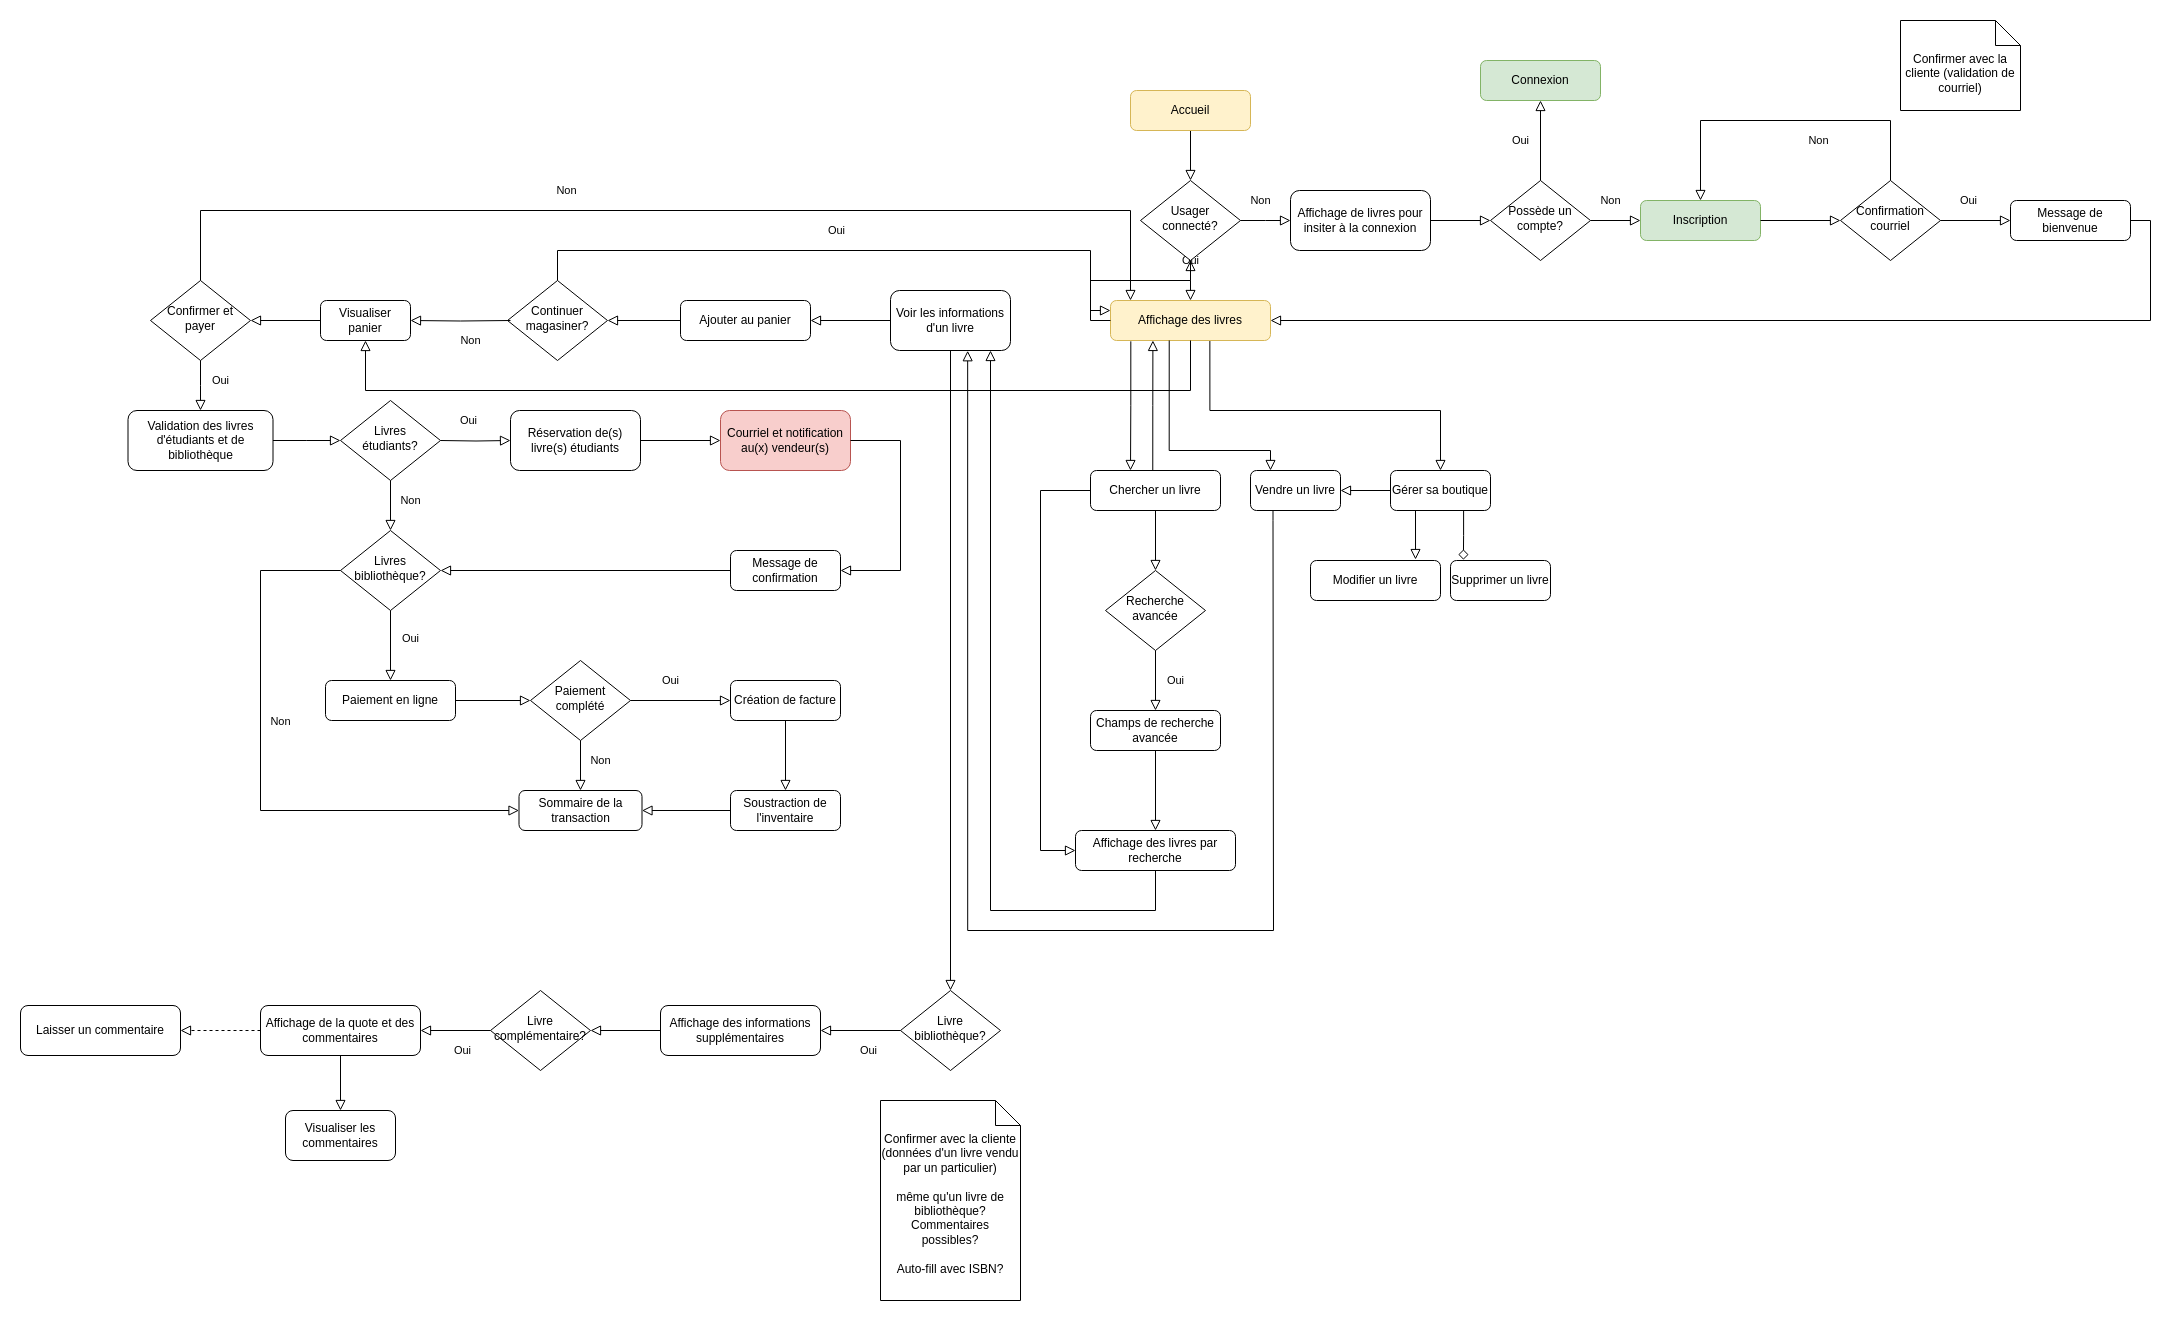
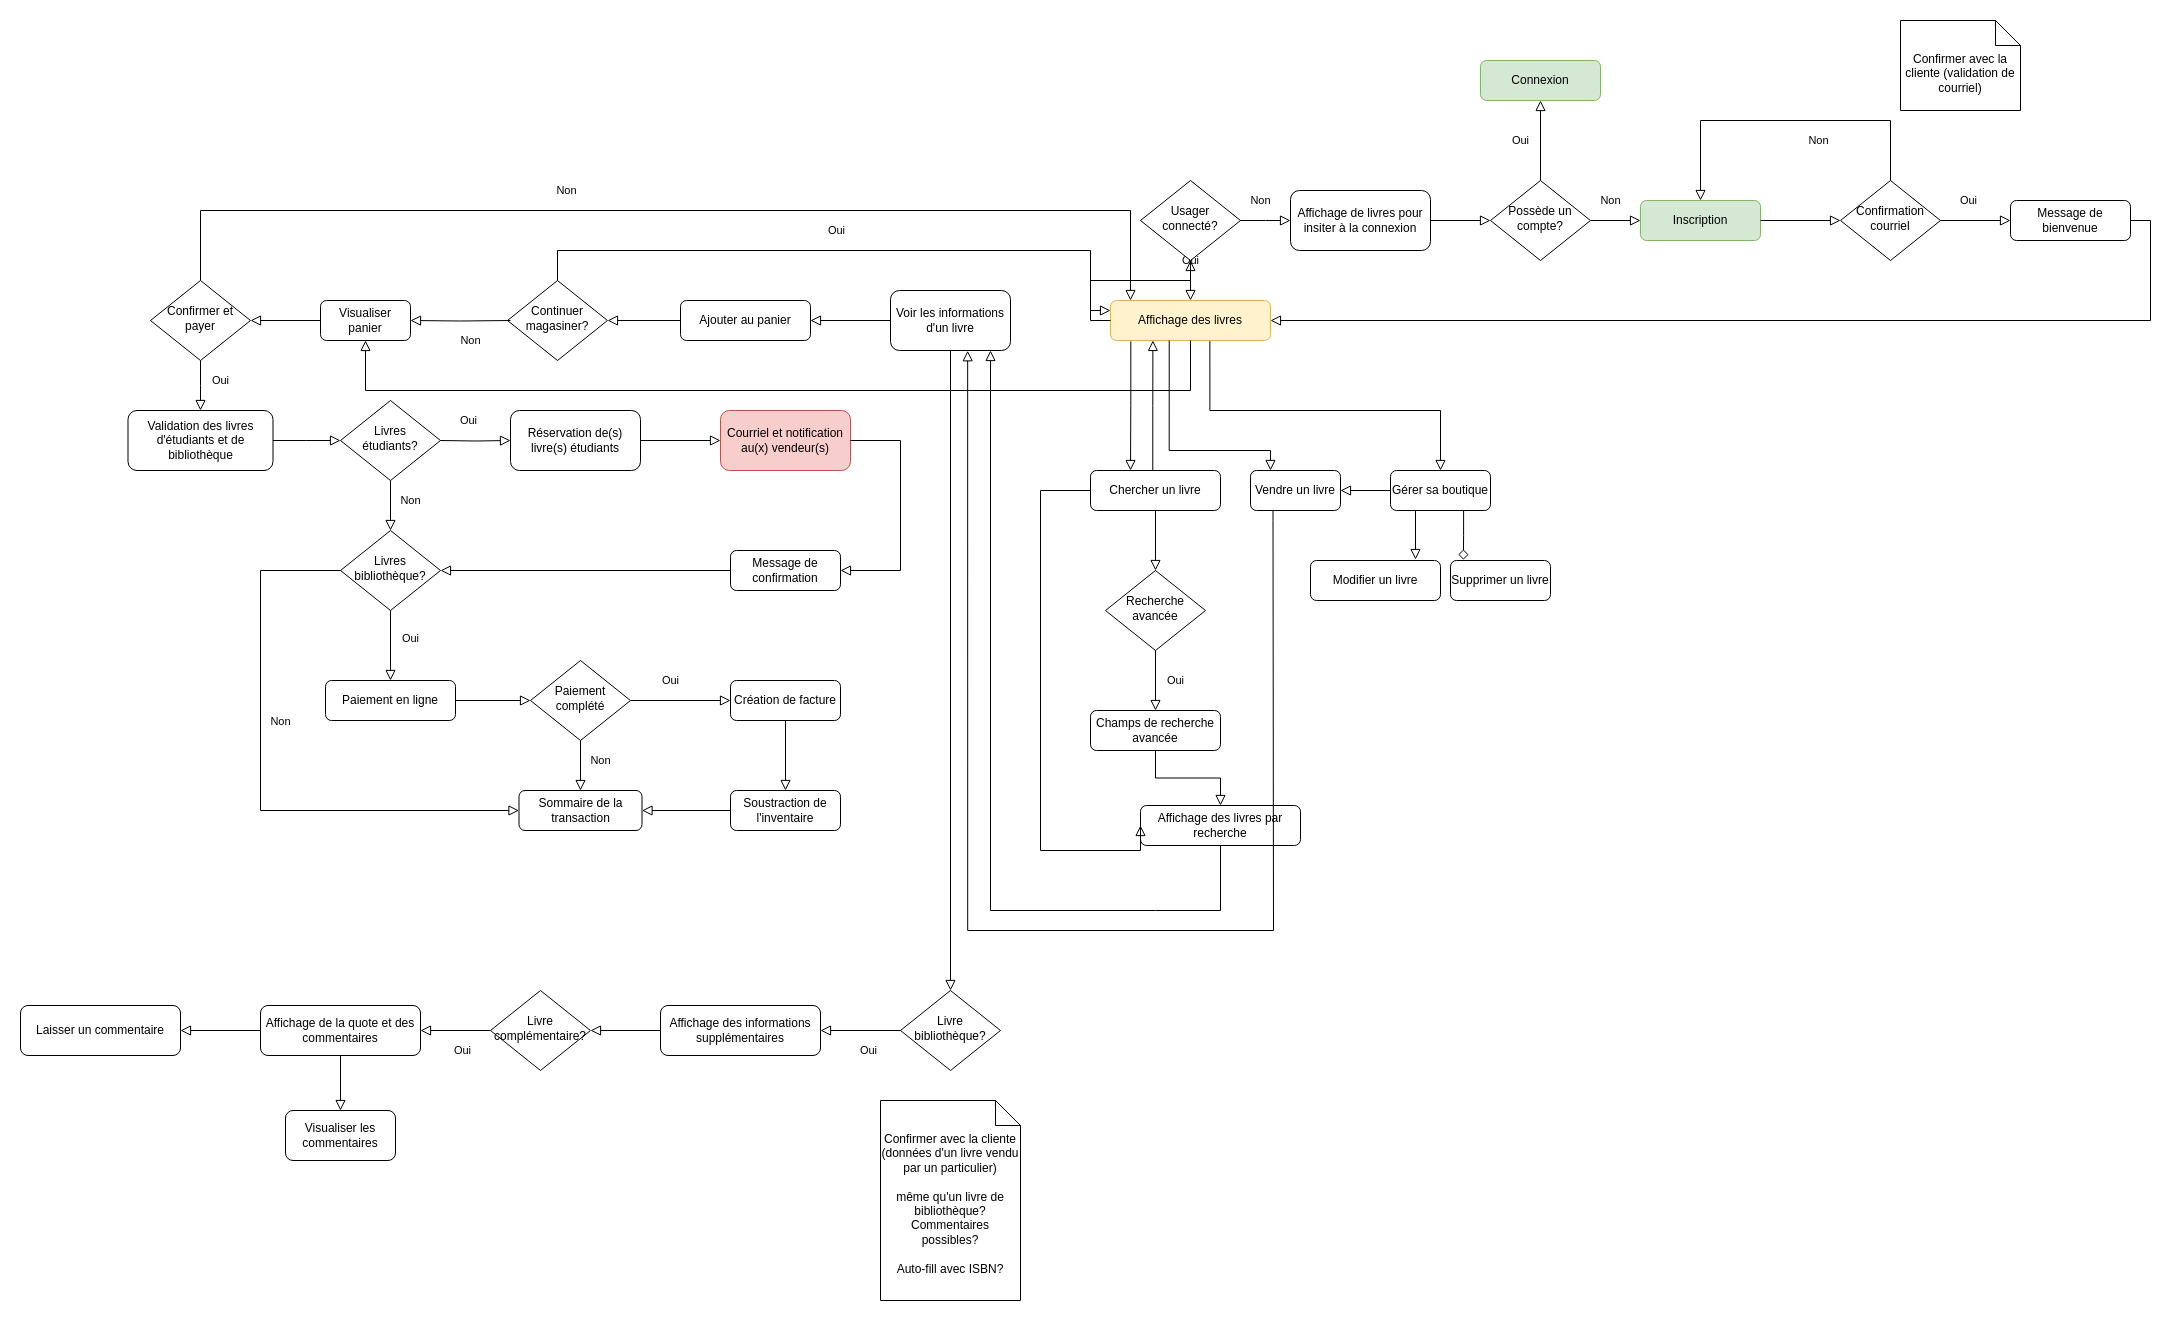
(1191, 111) -> none
(1191, 150) -> none
(1156, 851) -> (1221, 826)
(226, 1031) -> (226, 1031)
